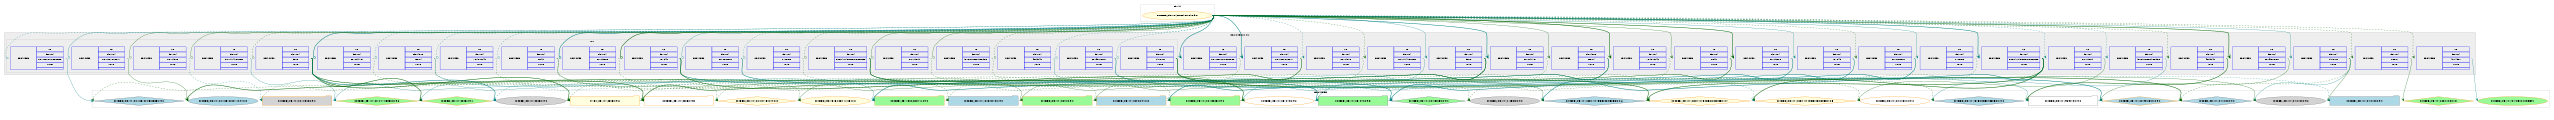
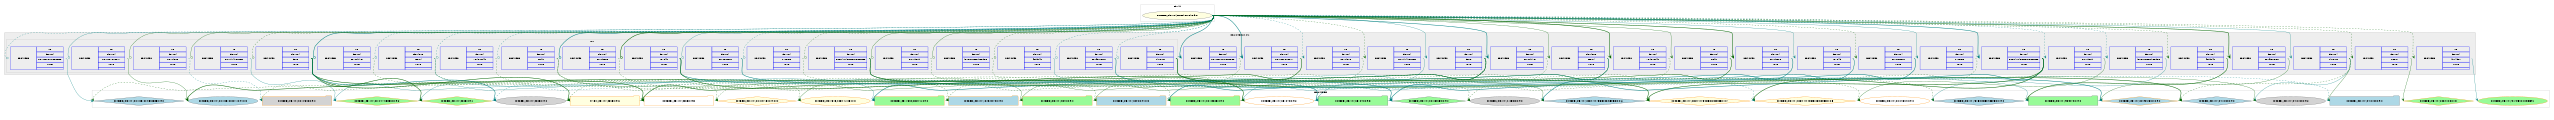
(1177, 15) -> (1177, 15)
(983, 101) -> (983, 101)
(2063, 101) -> (2063, 101)
